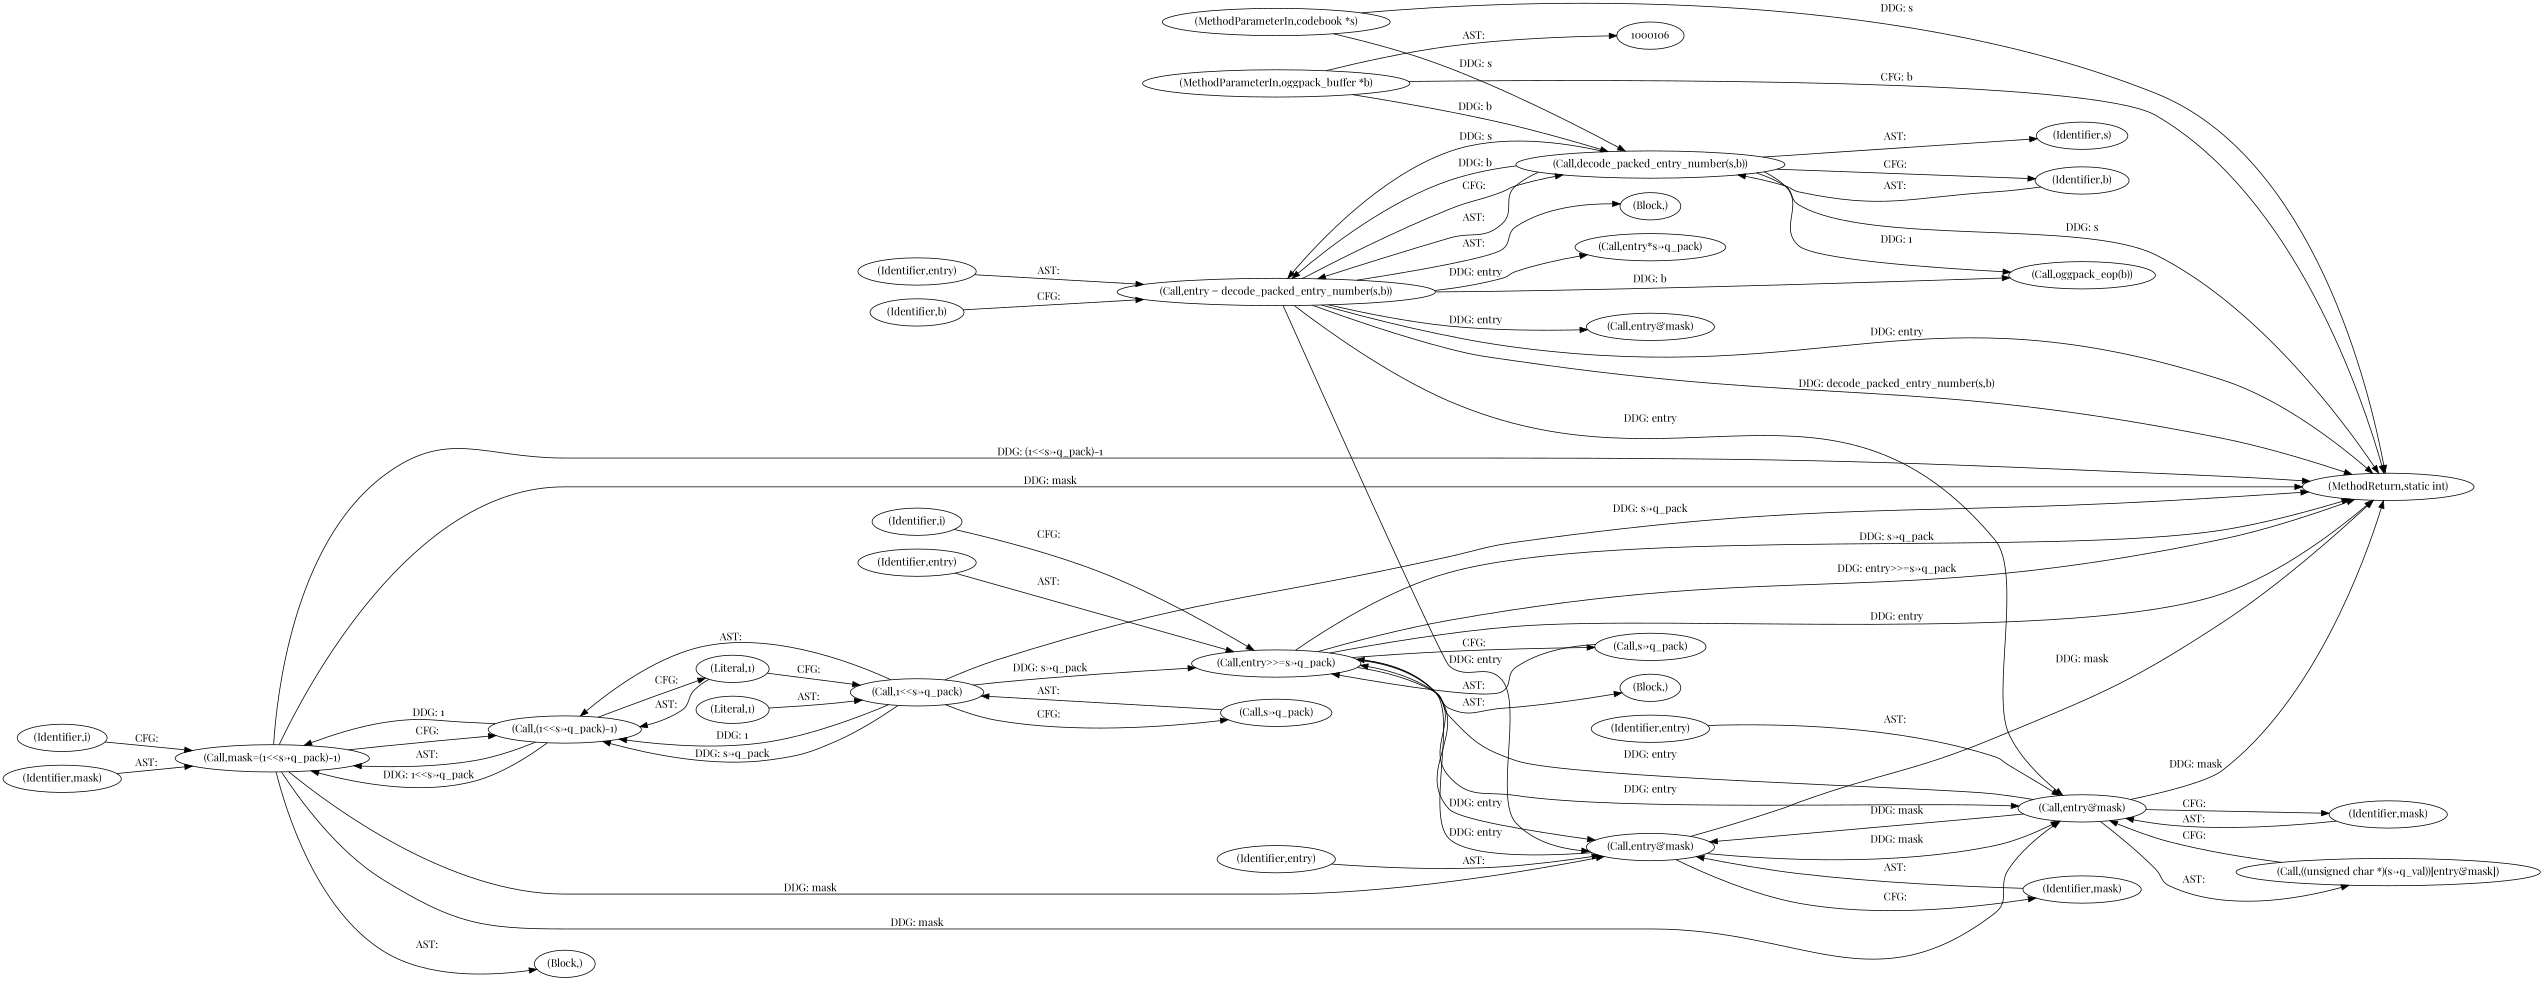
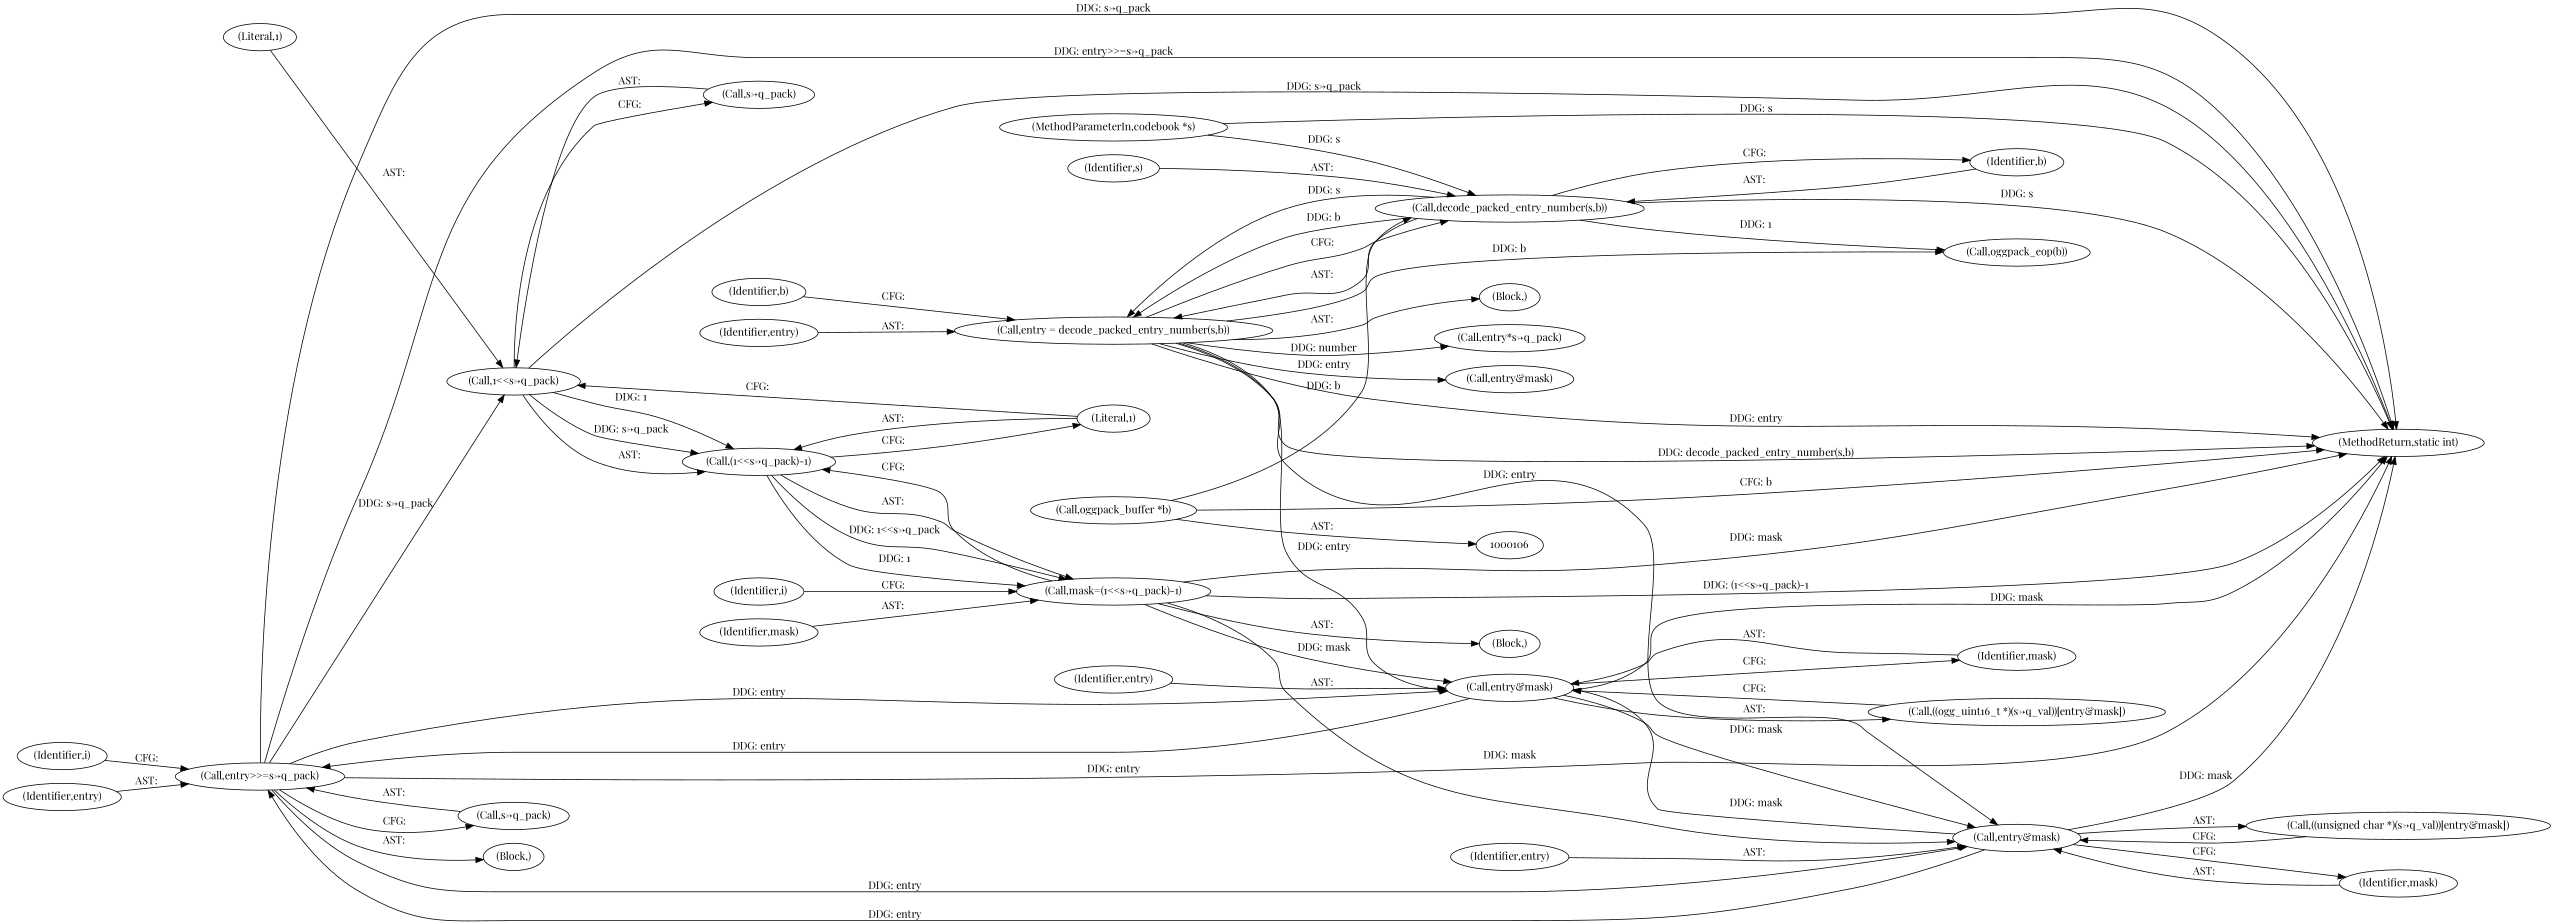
(1276, 83) -> (1114, 510)
(1896, 148) -> (1304, 174)
(1476, 273) -> (1324, 348)
(1081, 675) -> (385, 582)
none -> (2017, 712)
